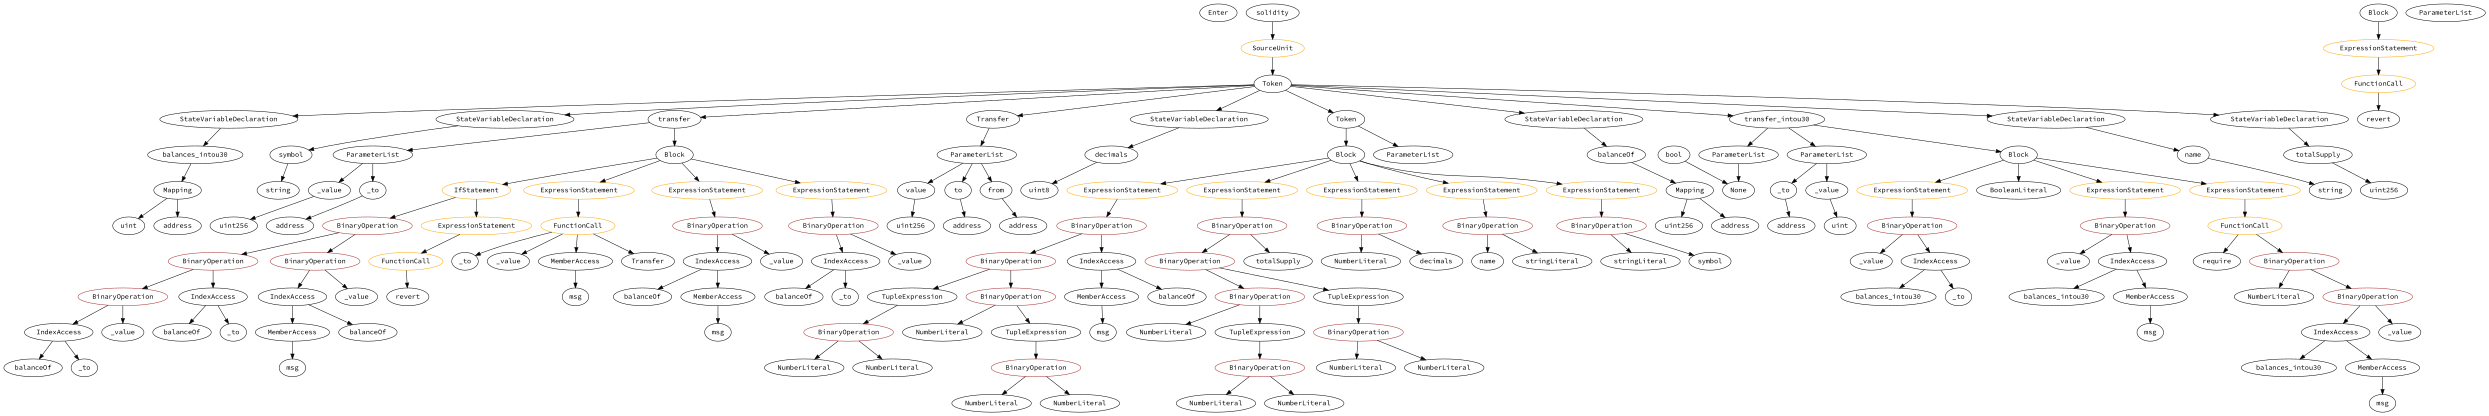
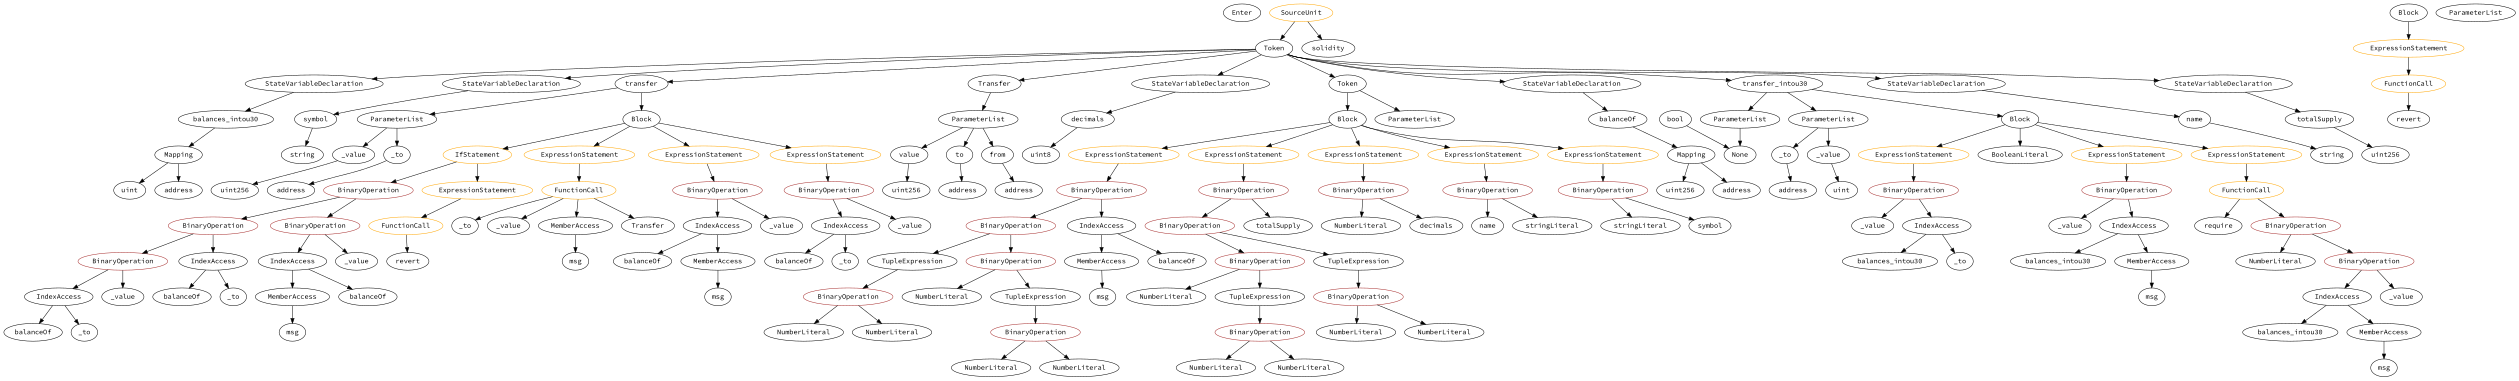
(1273, 28) -> (1313, 29)
